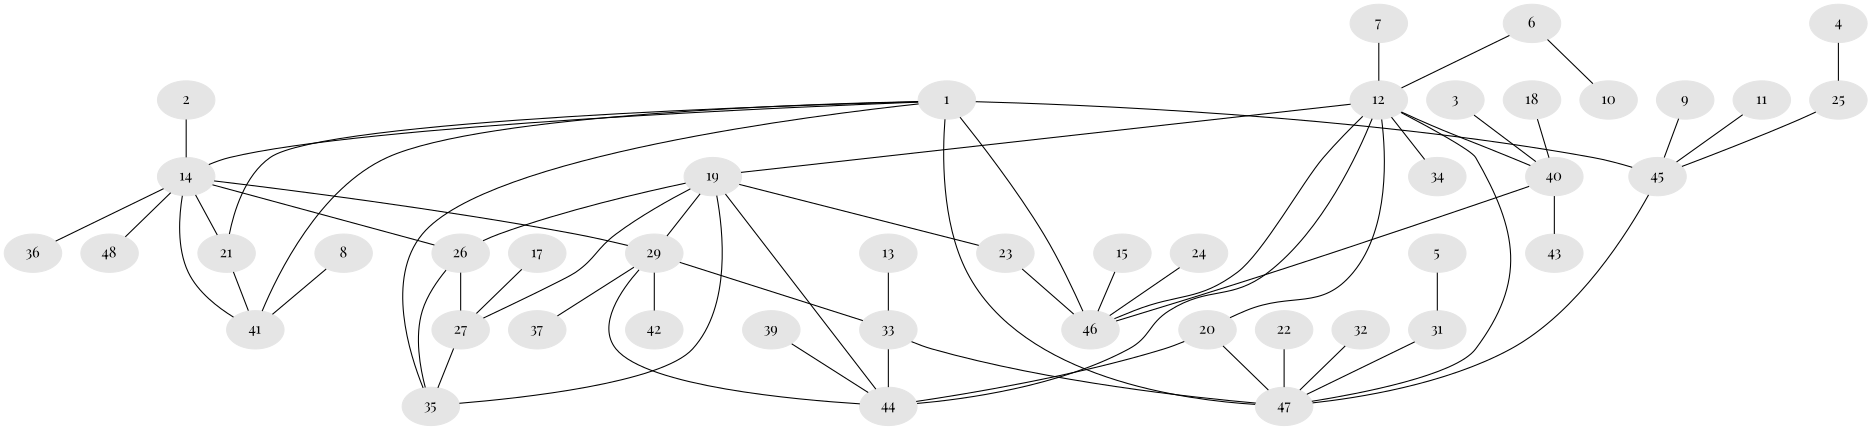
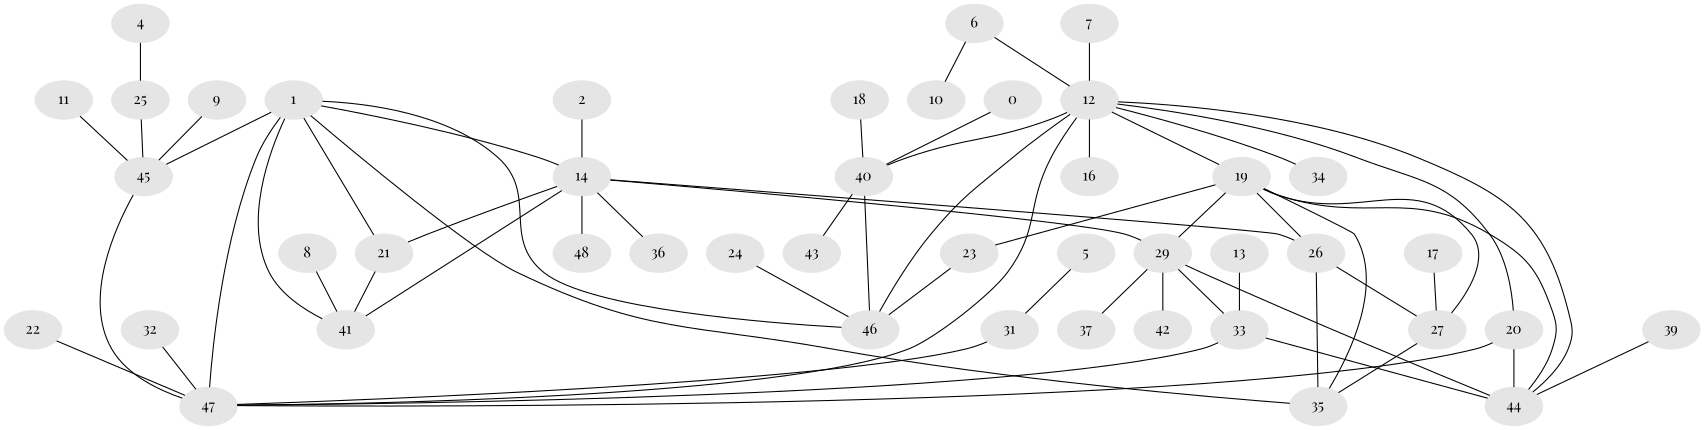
(1455, 100) -> (1013, 100)
none -> (1089, 177)
(1122, 253) -> none
